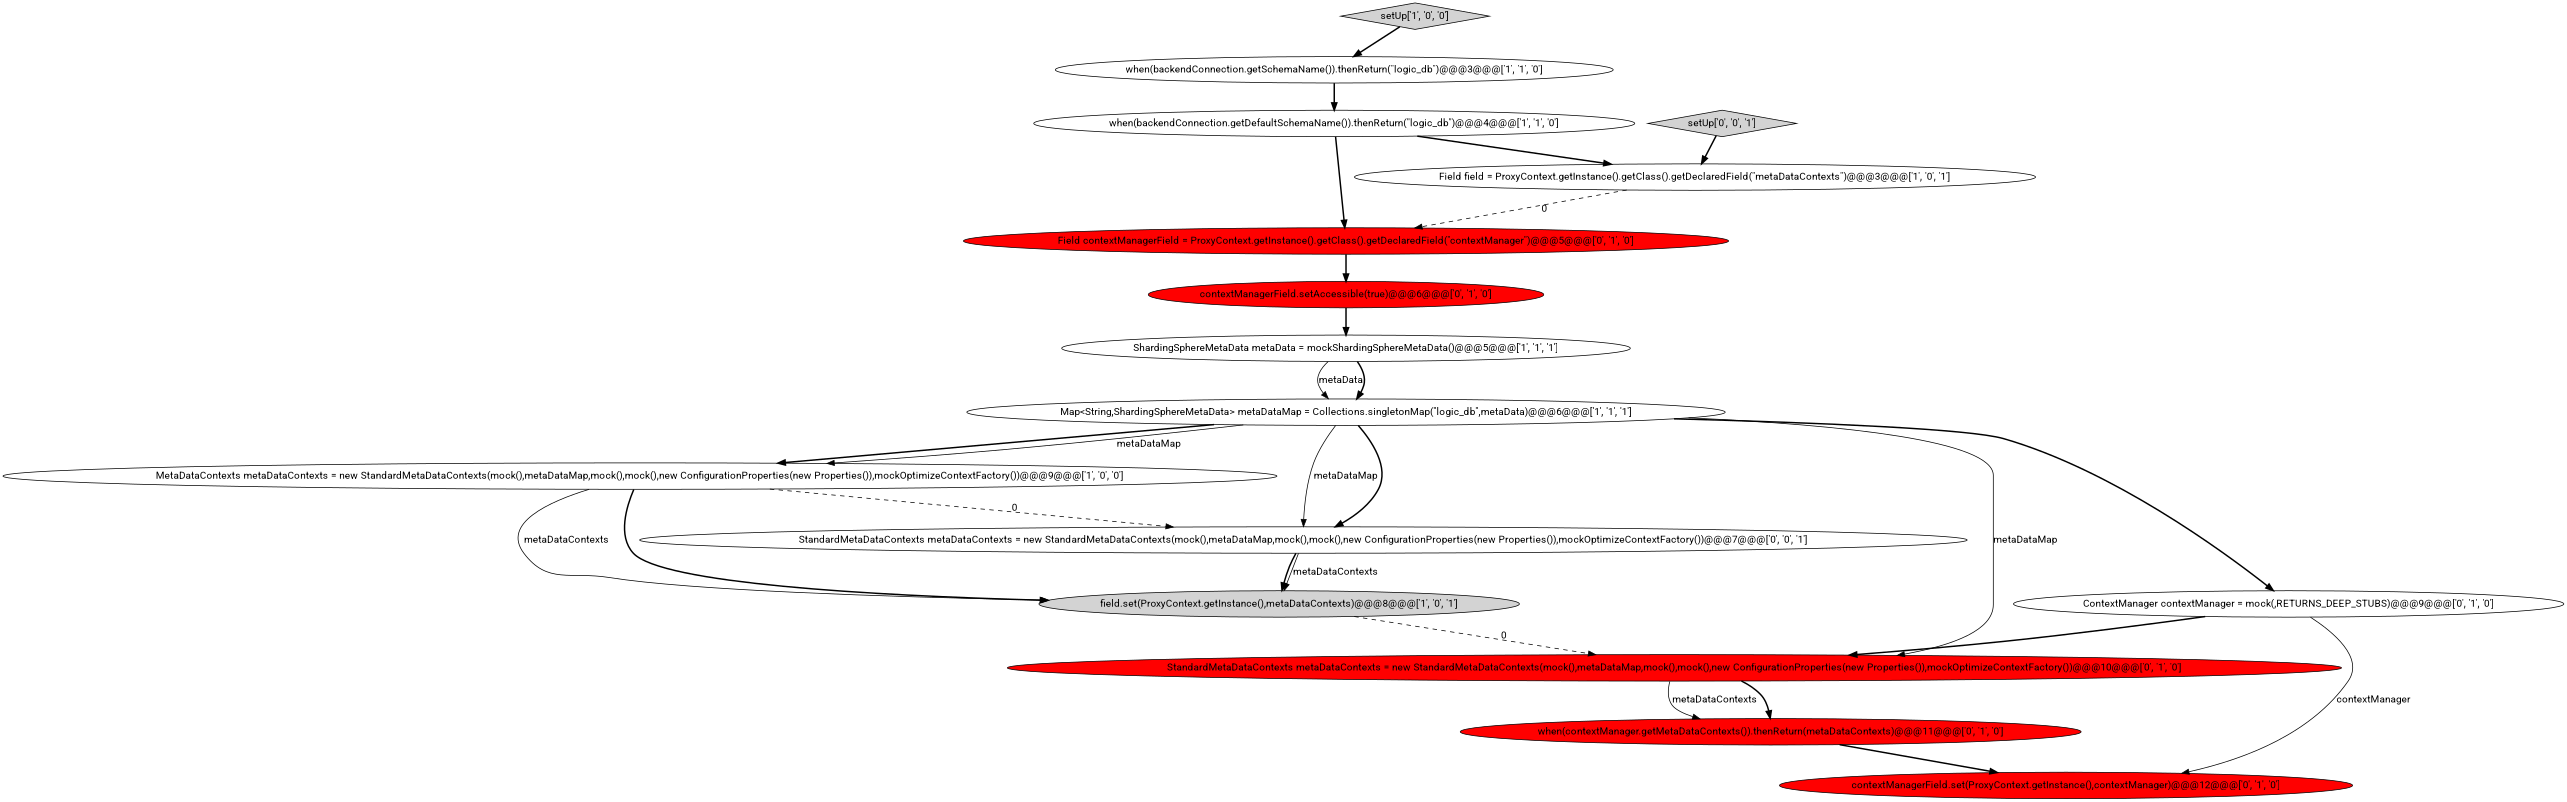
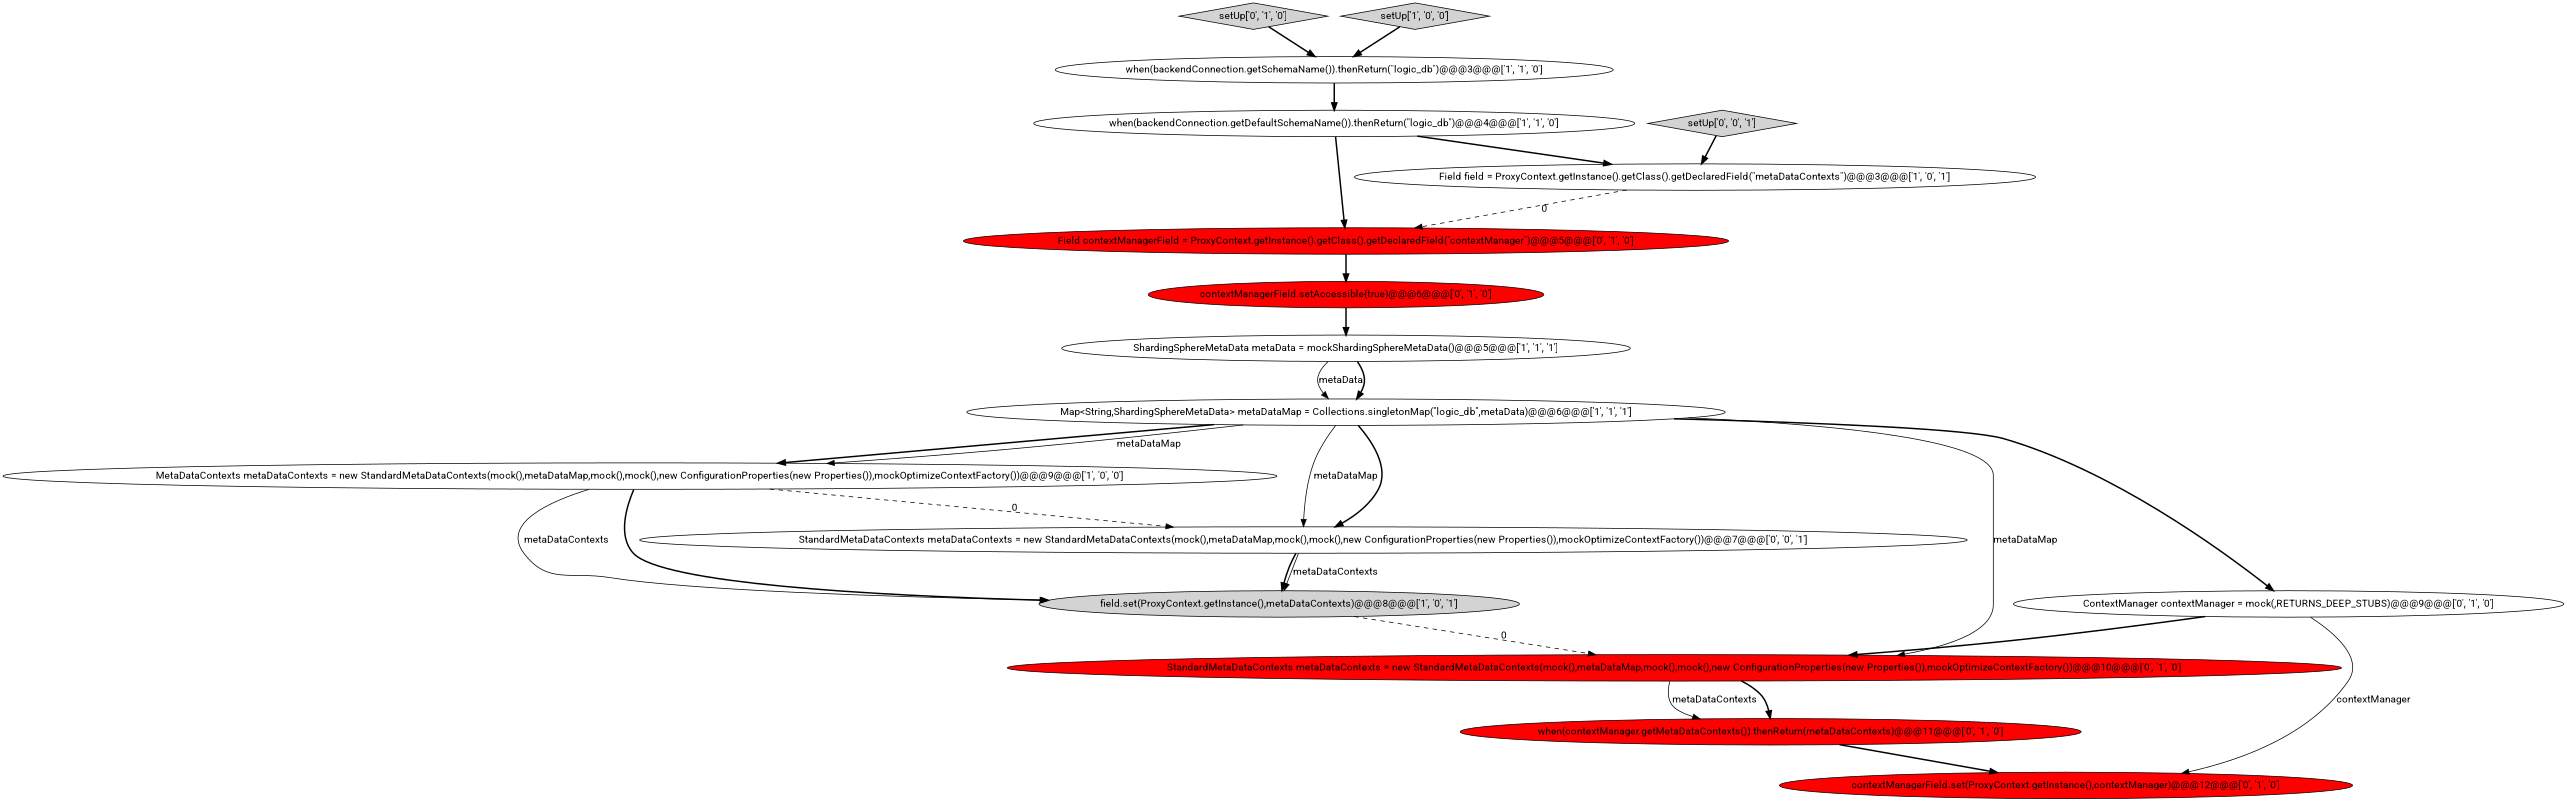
none -> (1253, 16)
